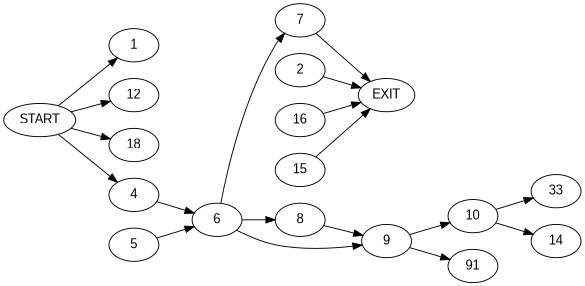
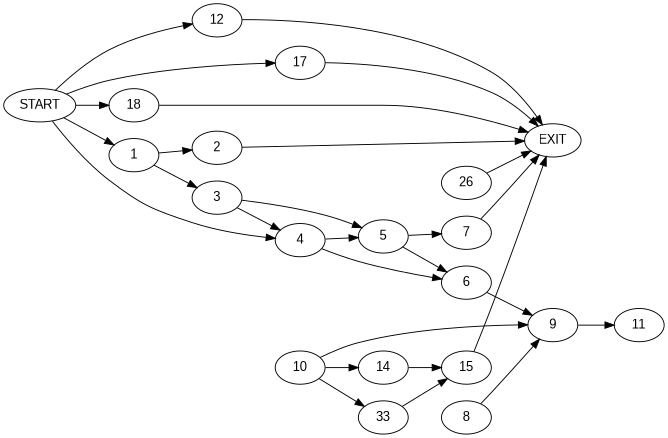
none -> (402, 38)
none -> (300, 63)
none -> (340, 105)
(243, 119) -> (420, 235)
(300, 120) -> (466, 183)
none -> (171, 152)
none -> (217, 198)
(254, 220) -> none
(425, 230) -> (417, 332)
none -> (337, 238)
(473, 266) -> (639, 325)
none -> (420, 368)
none -> (421, 395)
